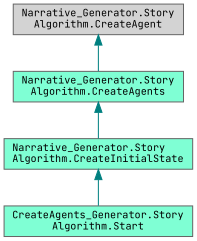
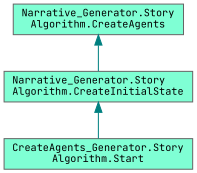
(98, 19) -> none
